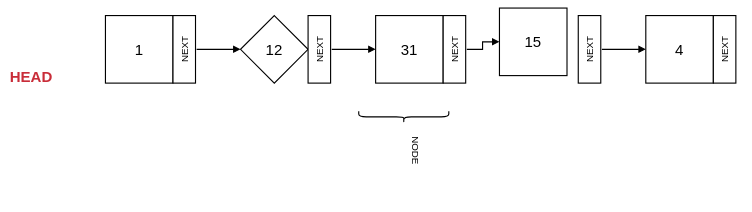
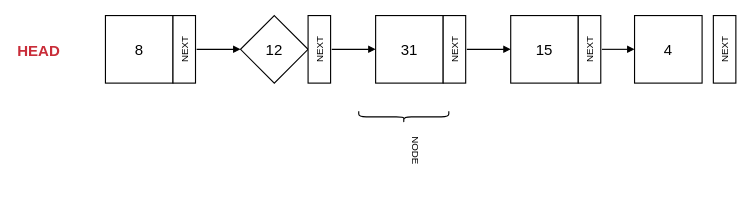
(533, 42) -> (544, 49)
(139, 49) -> (139, 49)
(679, 49) -> (668, 49)
(30, 76) -> (38, 50)
